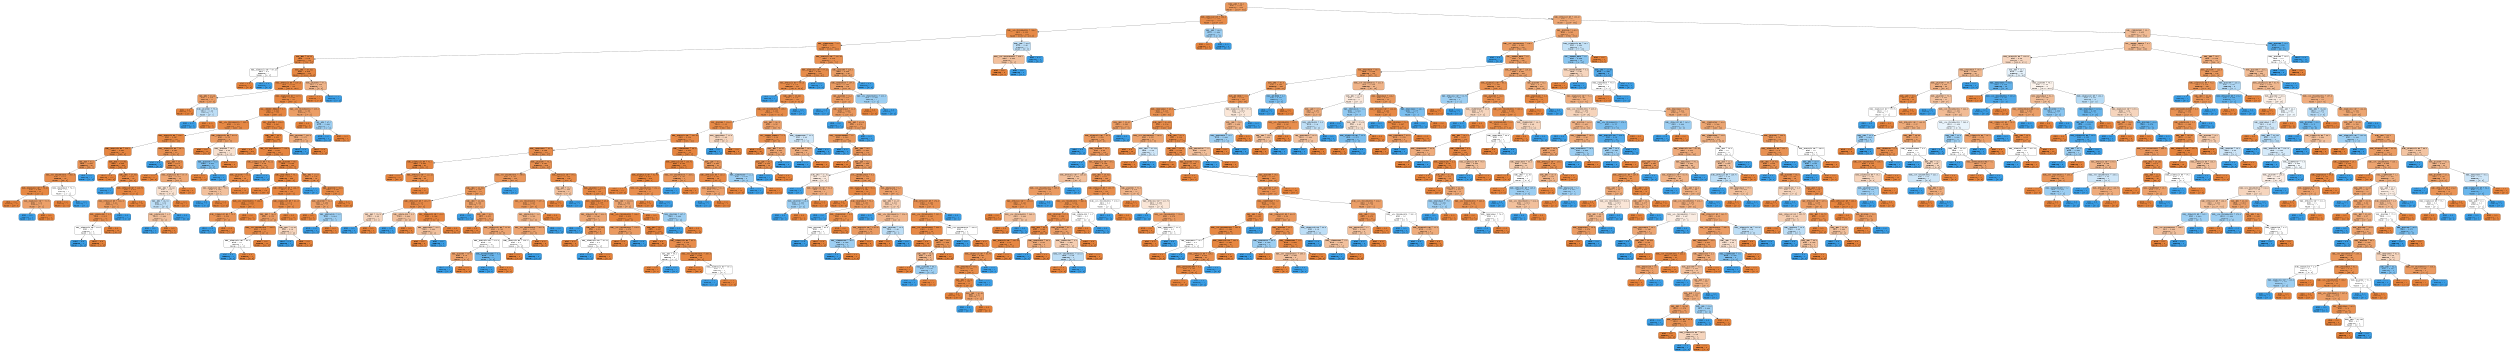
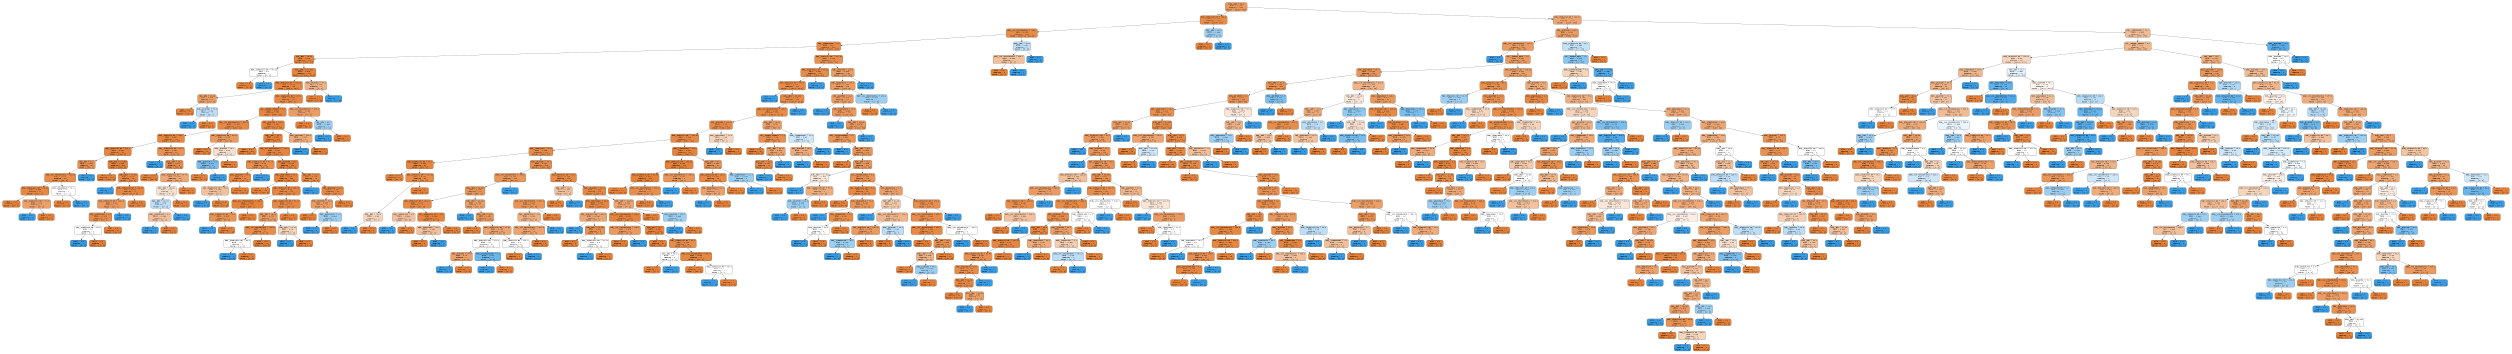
(393, 211) -> (397, 197)
